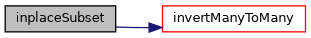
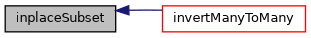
(132, 28) -> (145, 10)
